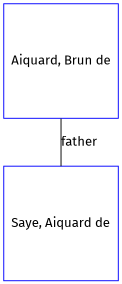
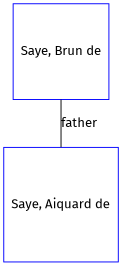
(61, 61) -> (61, 52)
